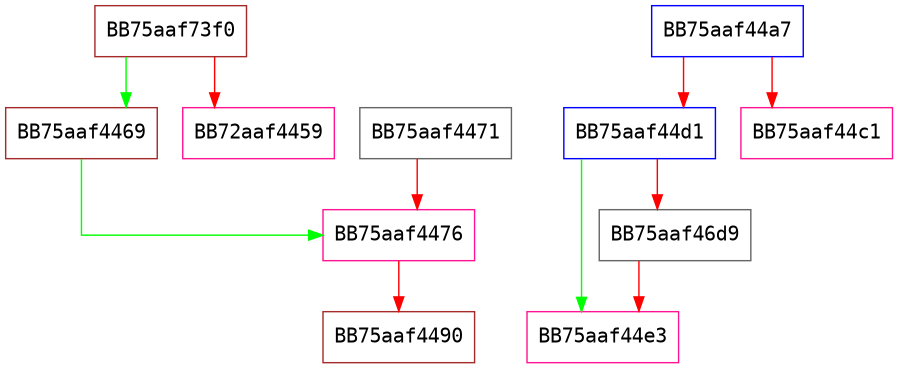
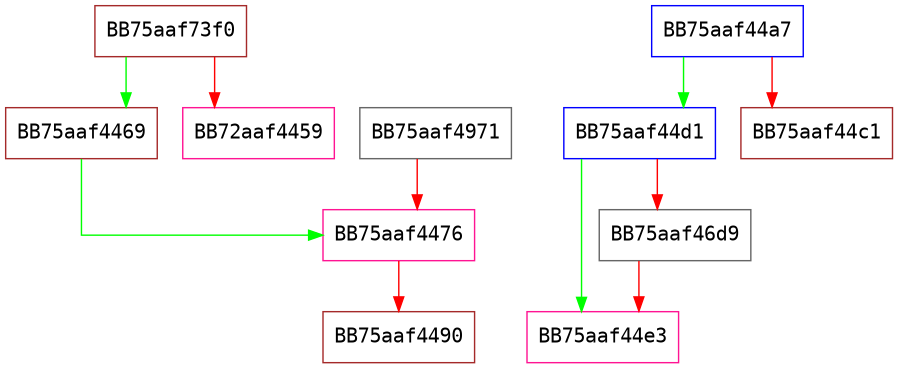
(684, 75) -> (684, 75)
(436, 133) -> (436, 133)
(817, 133) -> (817, 133)
